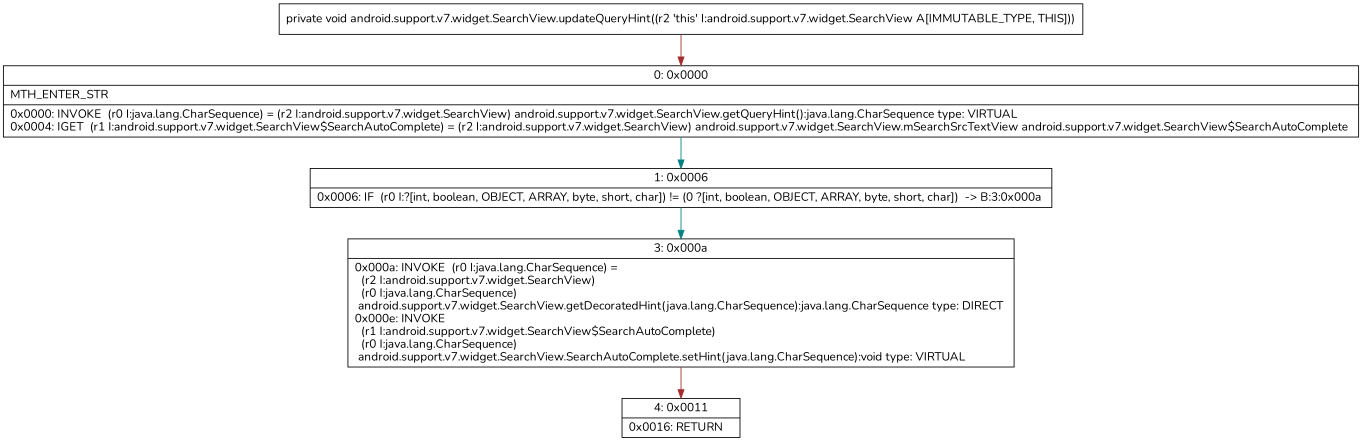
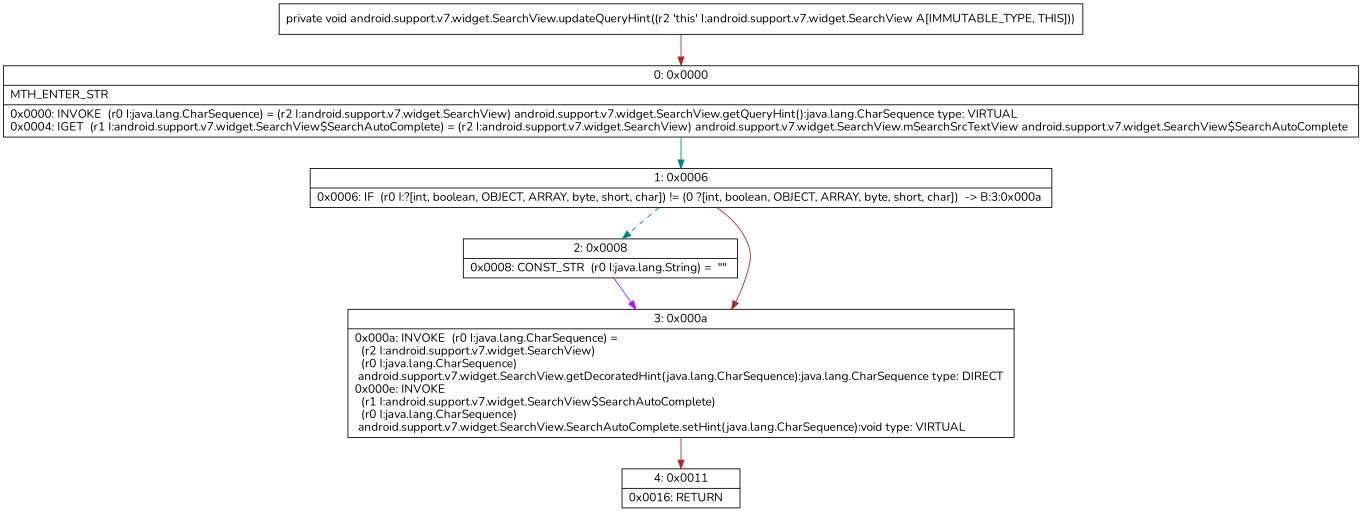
(681, 219) -> (750, 250)
none -> (600, 258)
